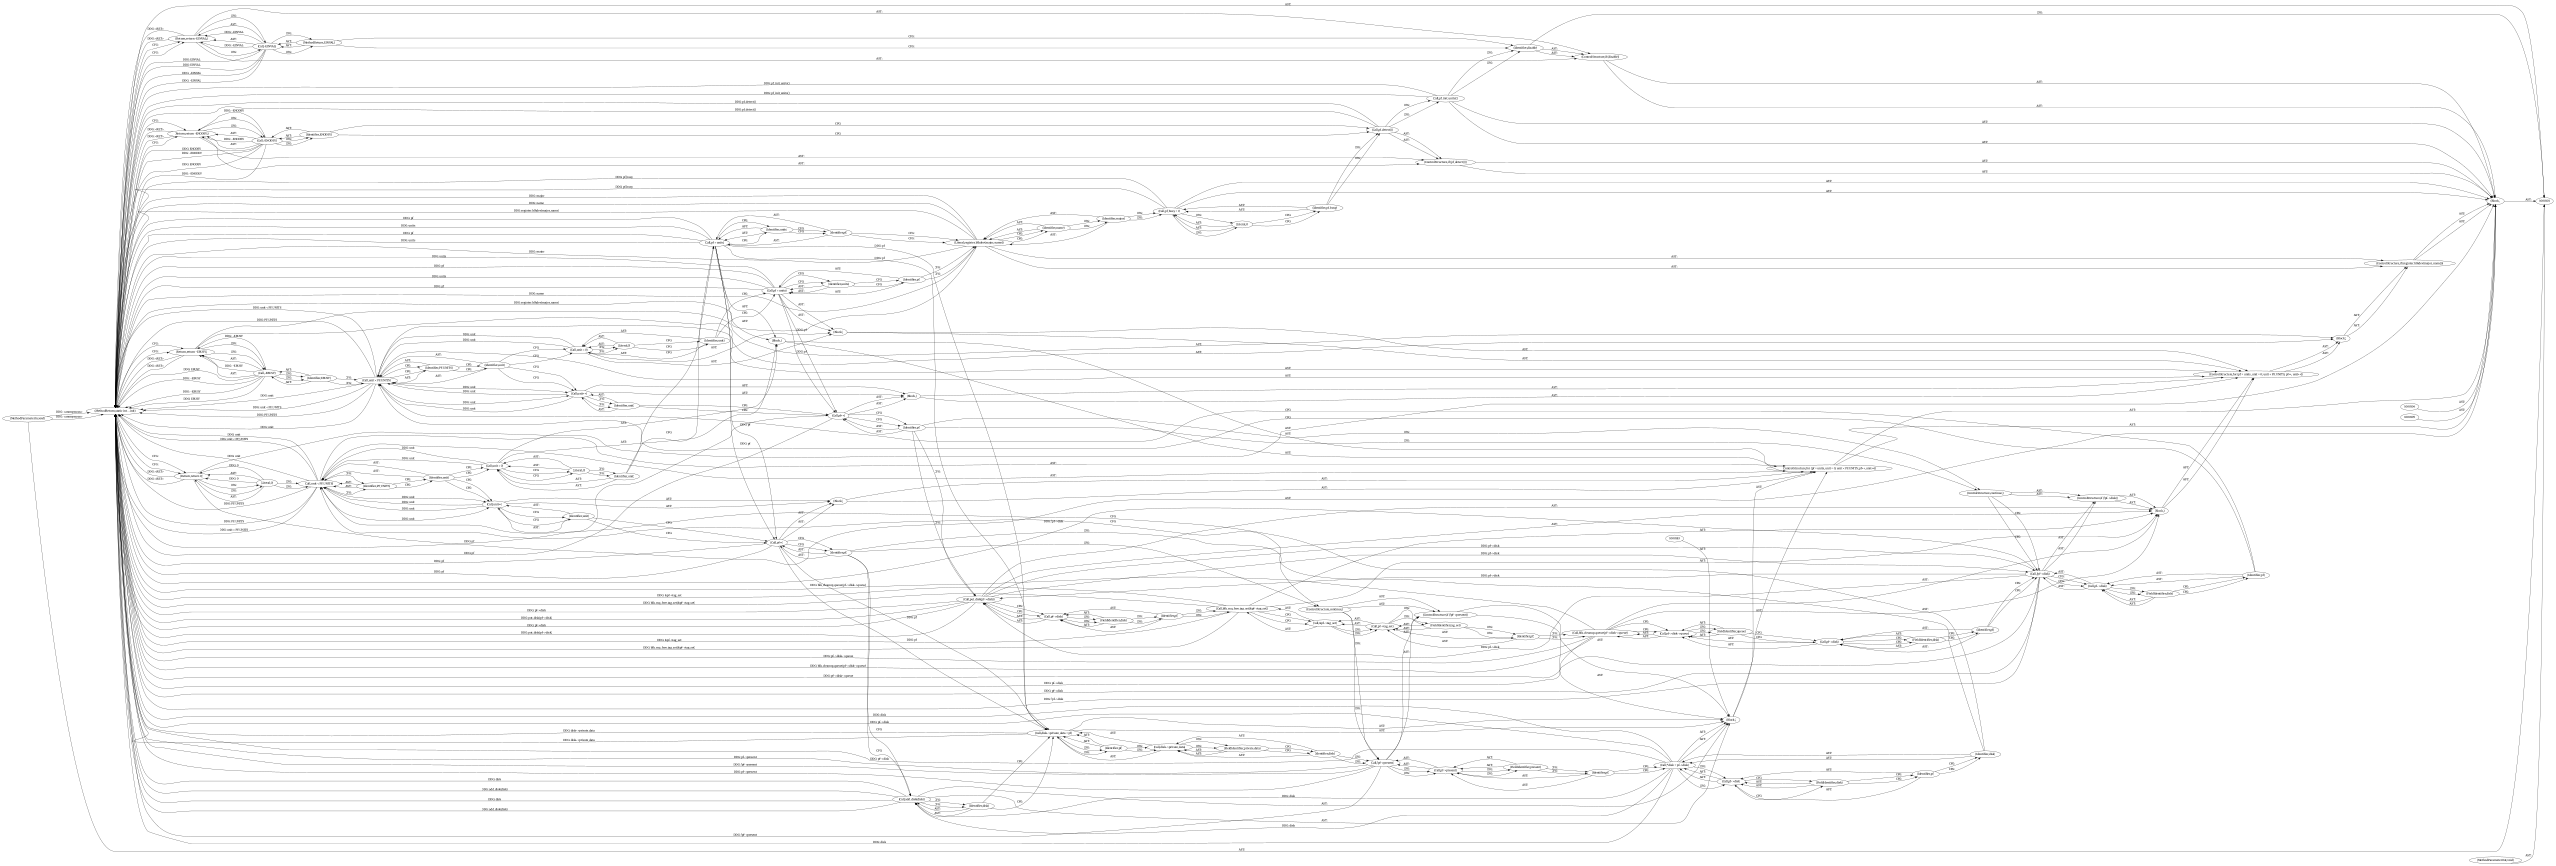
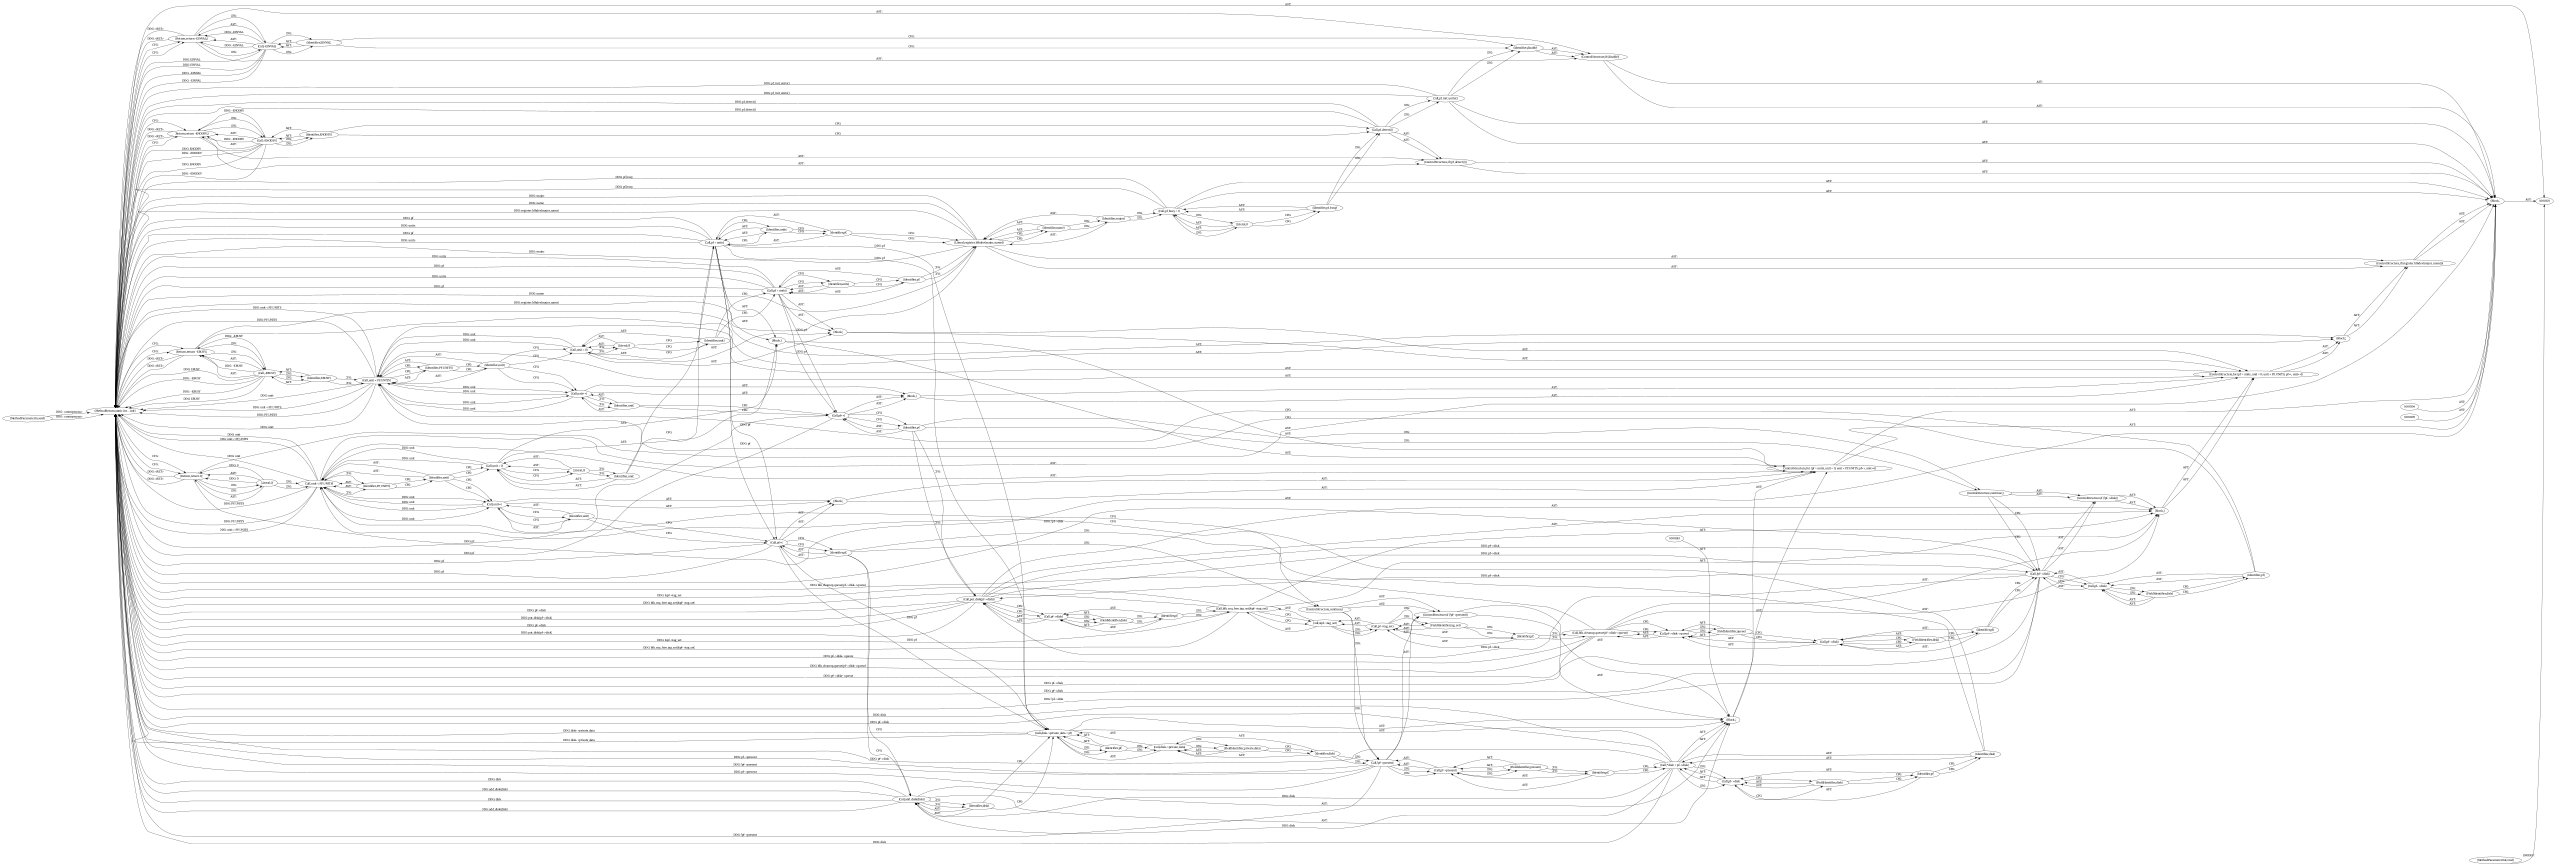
(2107, 14) -> none
(319, 43) -> (319, 43)
(1408, 851) -> none
(2529, 856) -> (2529, 856)
